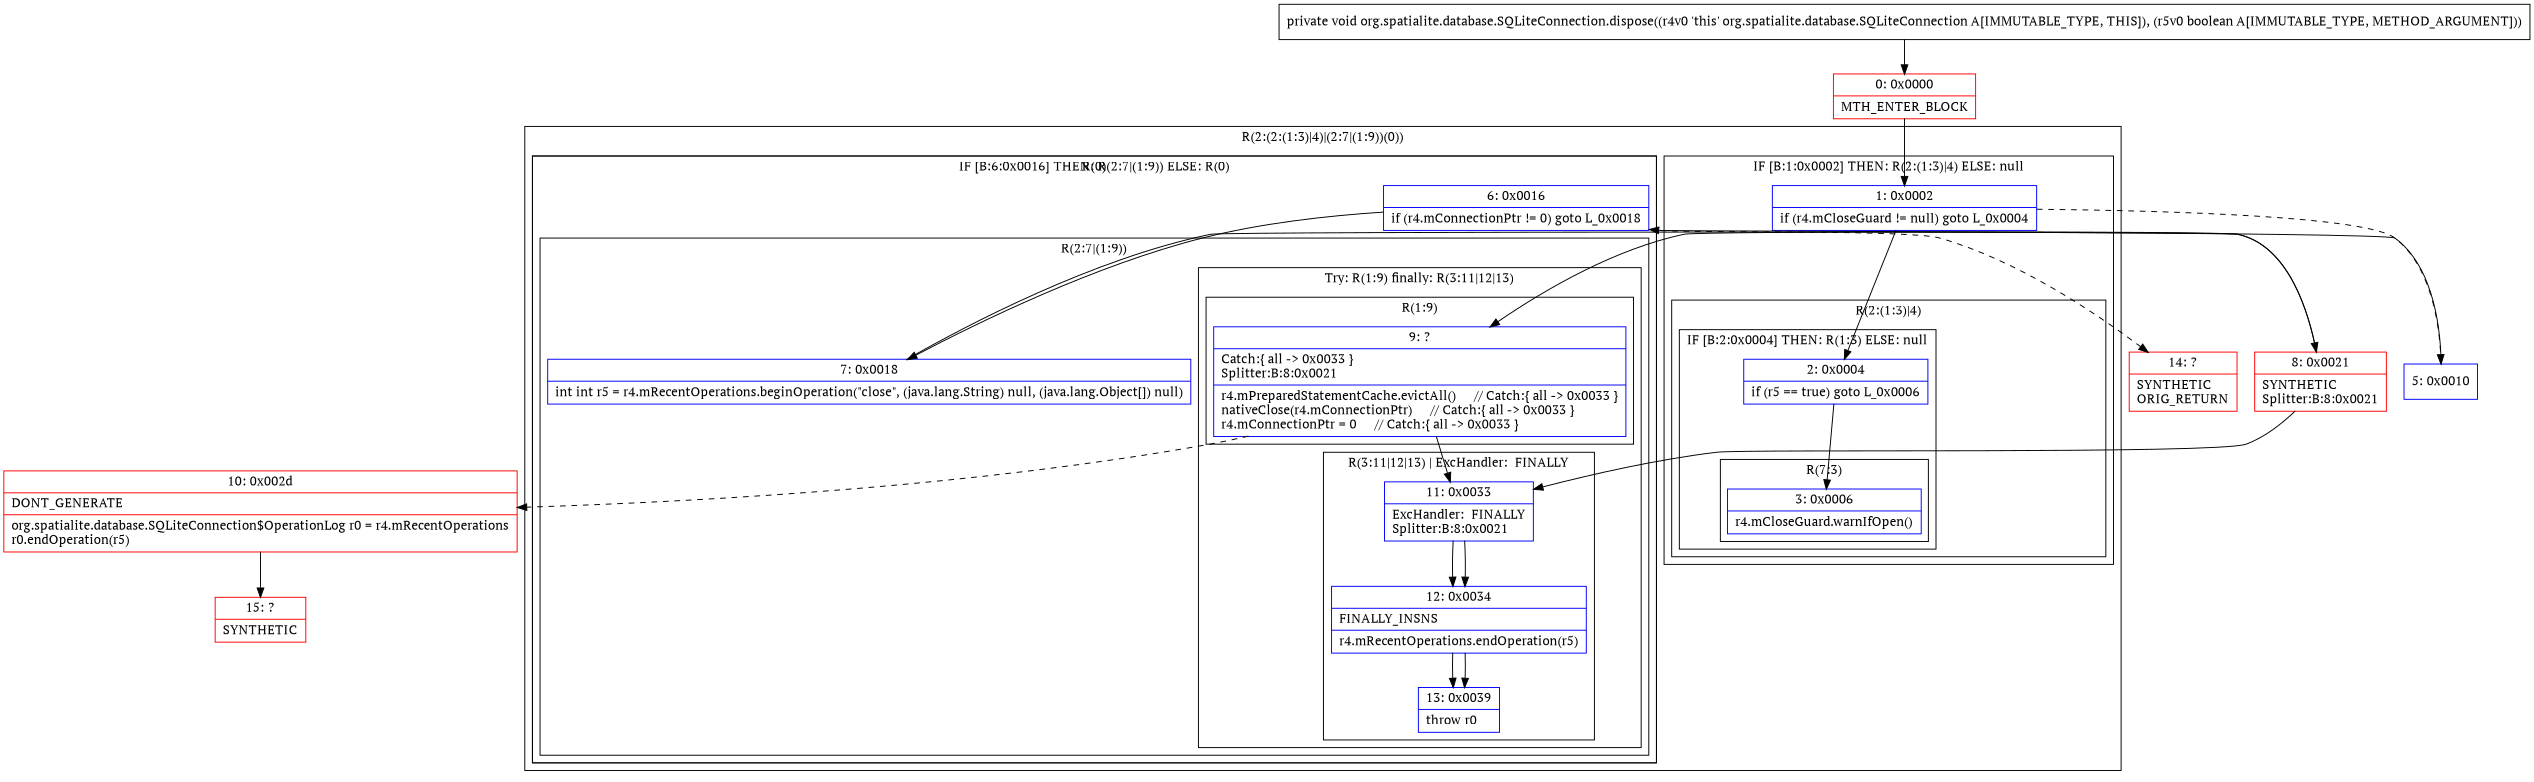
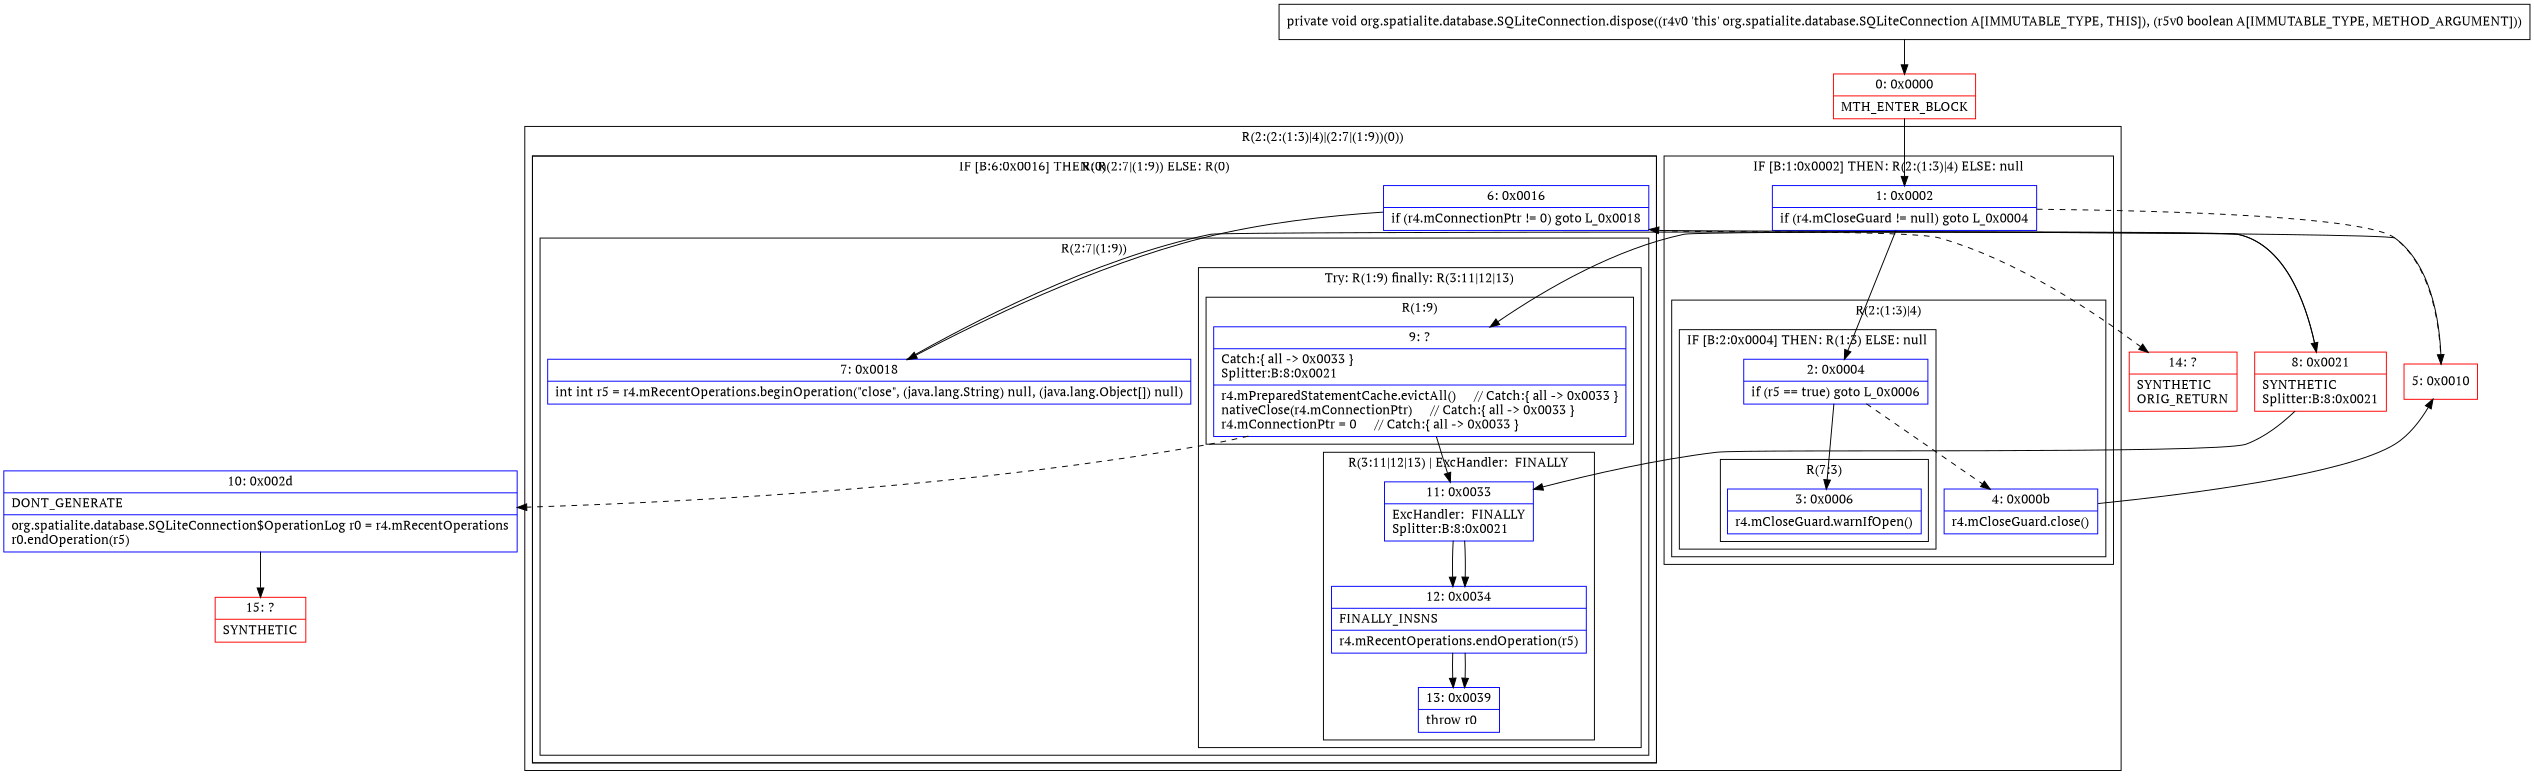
(2441, 382) -> (2441, 382)
(260, 511) -> (260, 511)
none -> (2021, 511)
